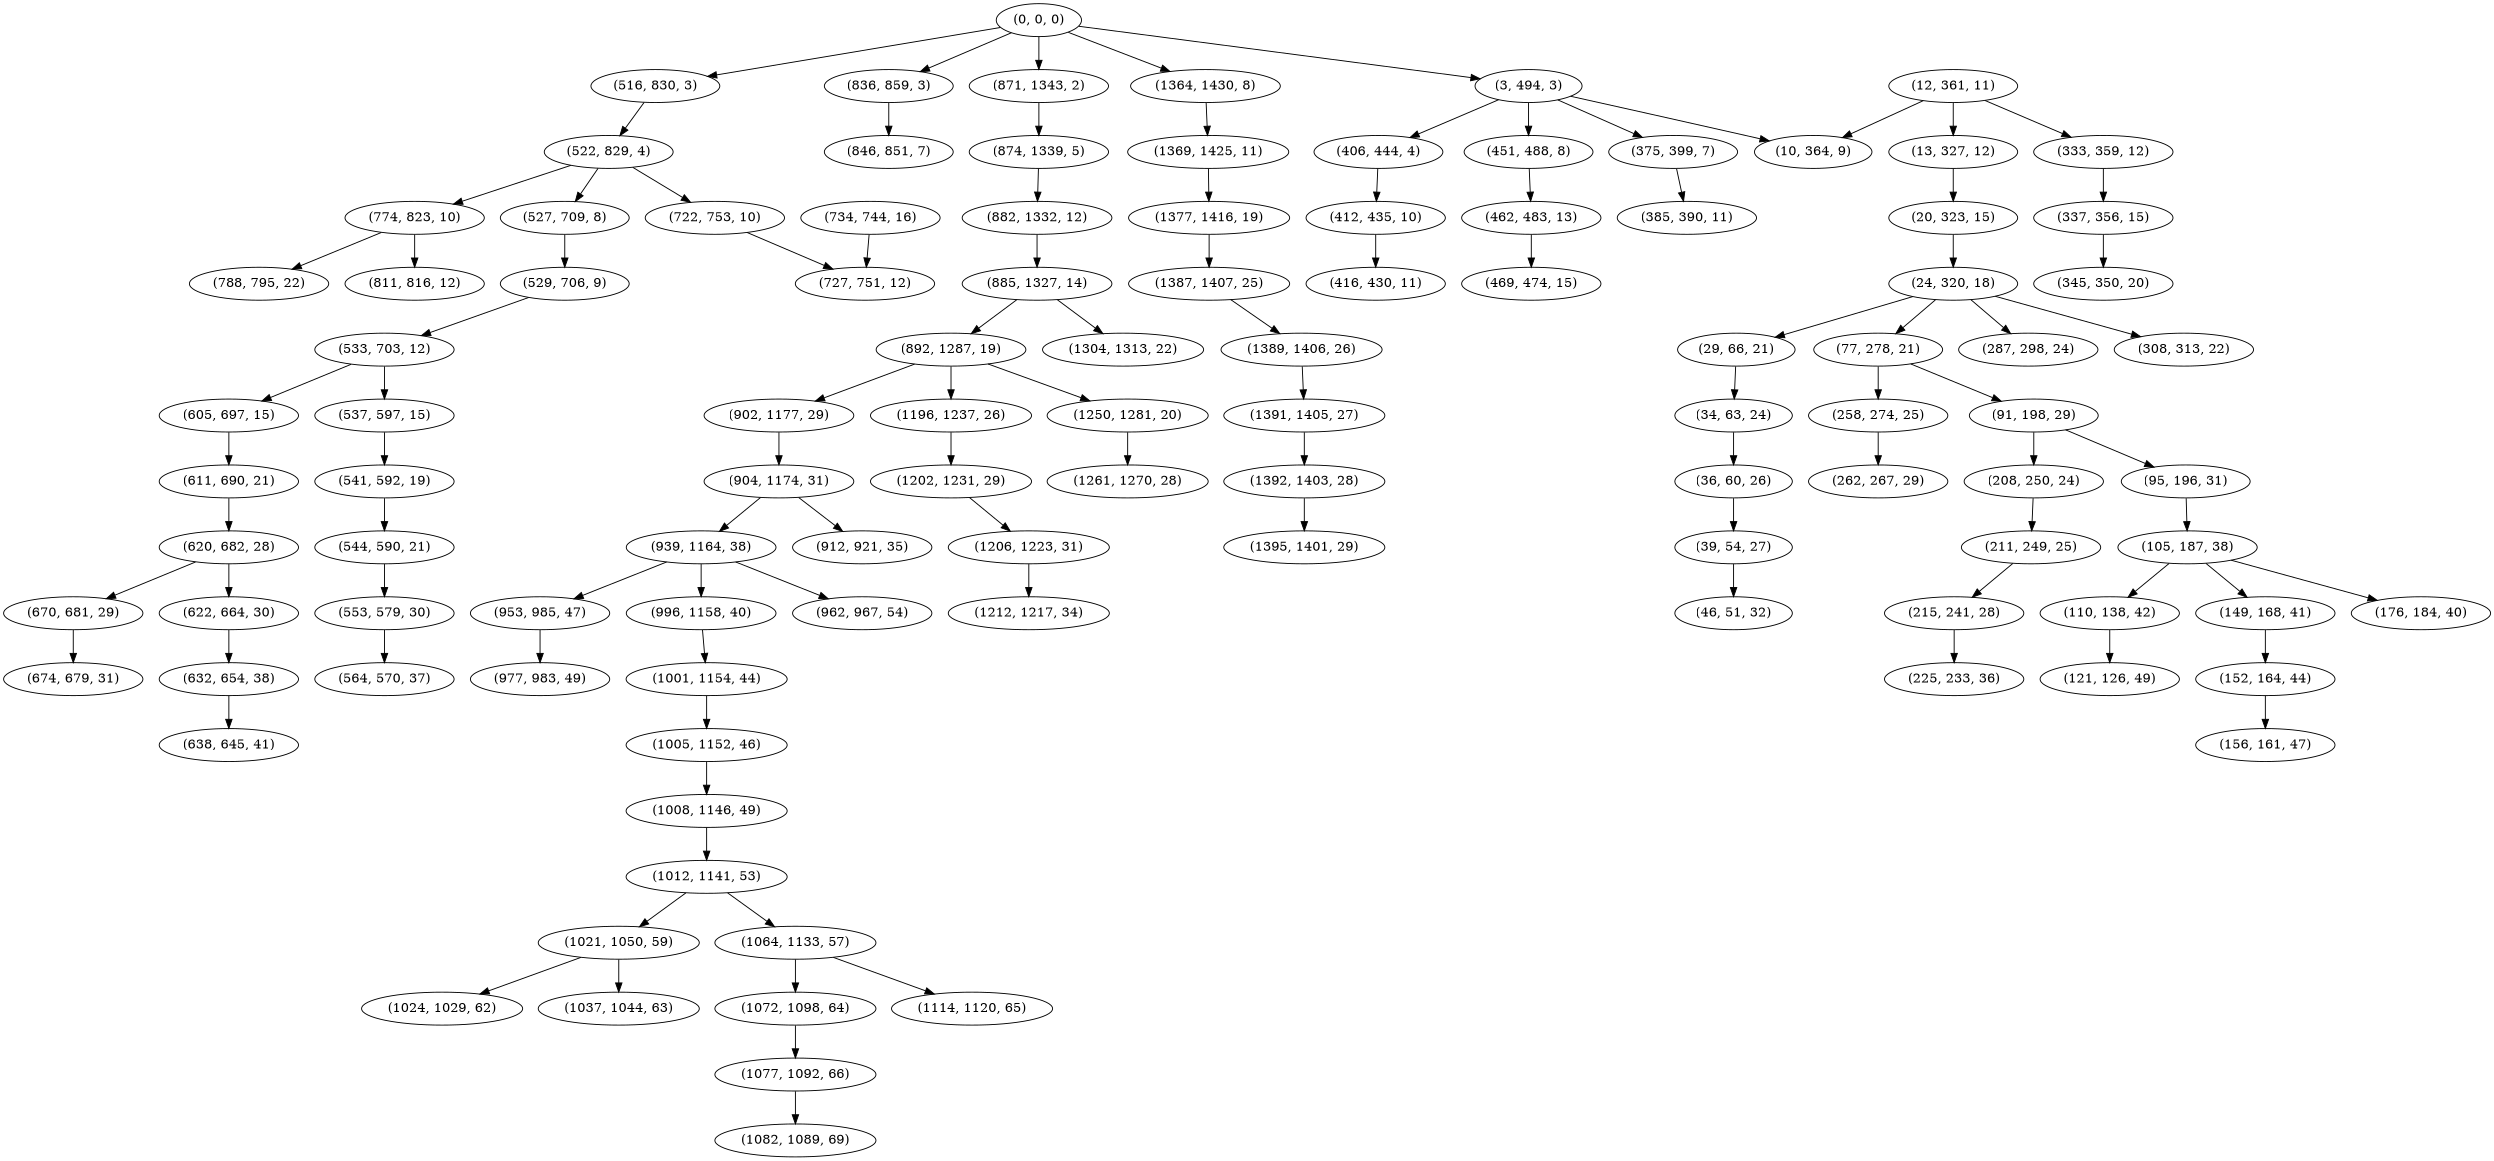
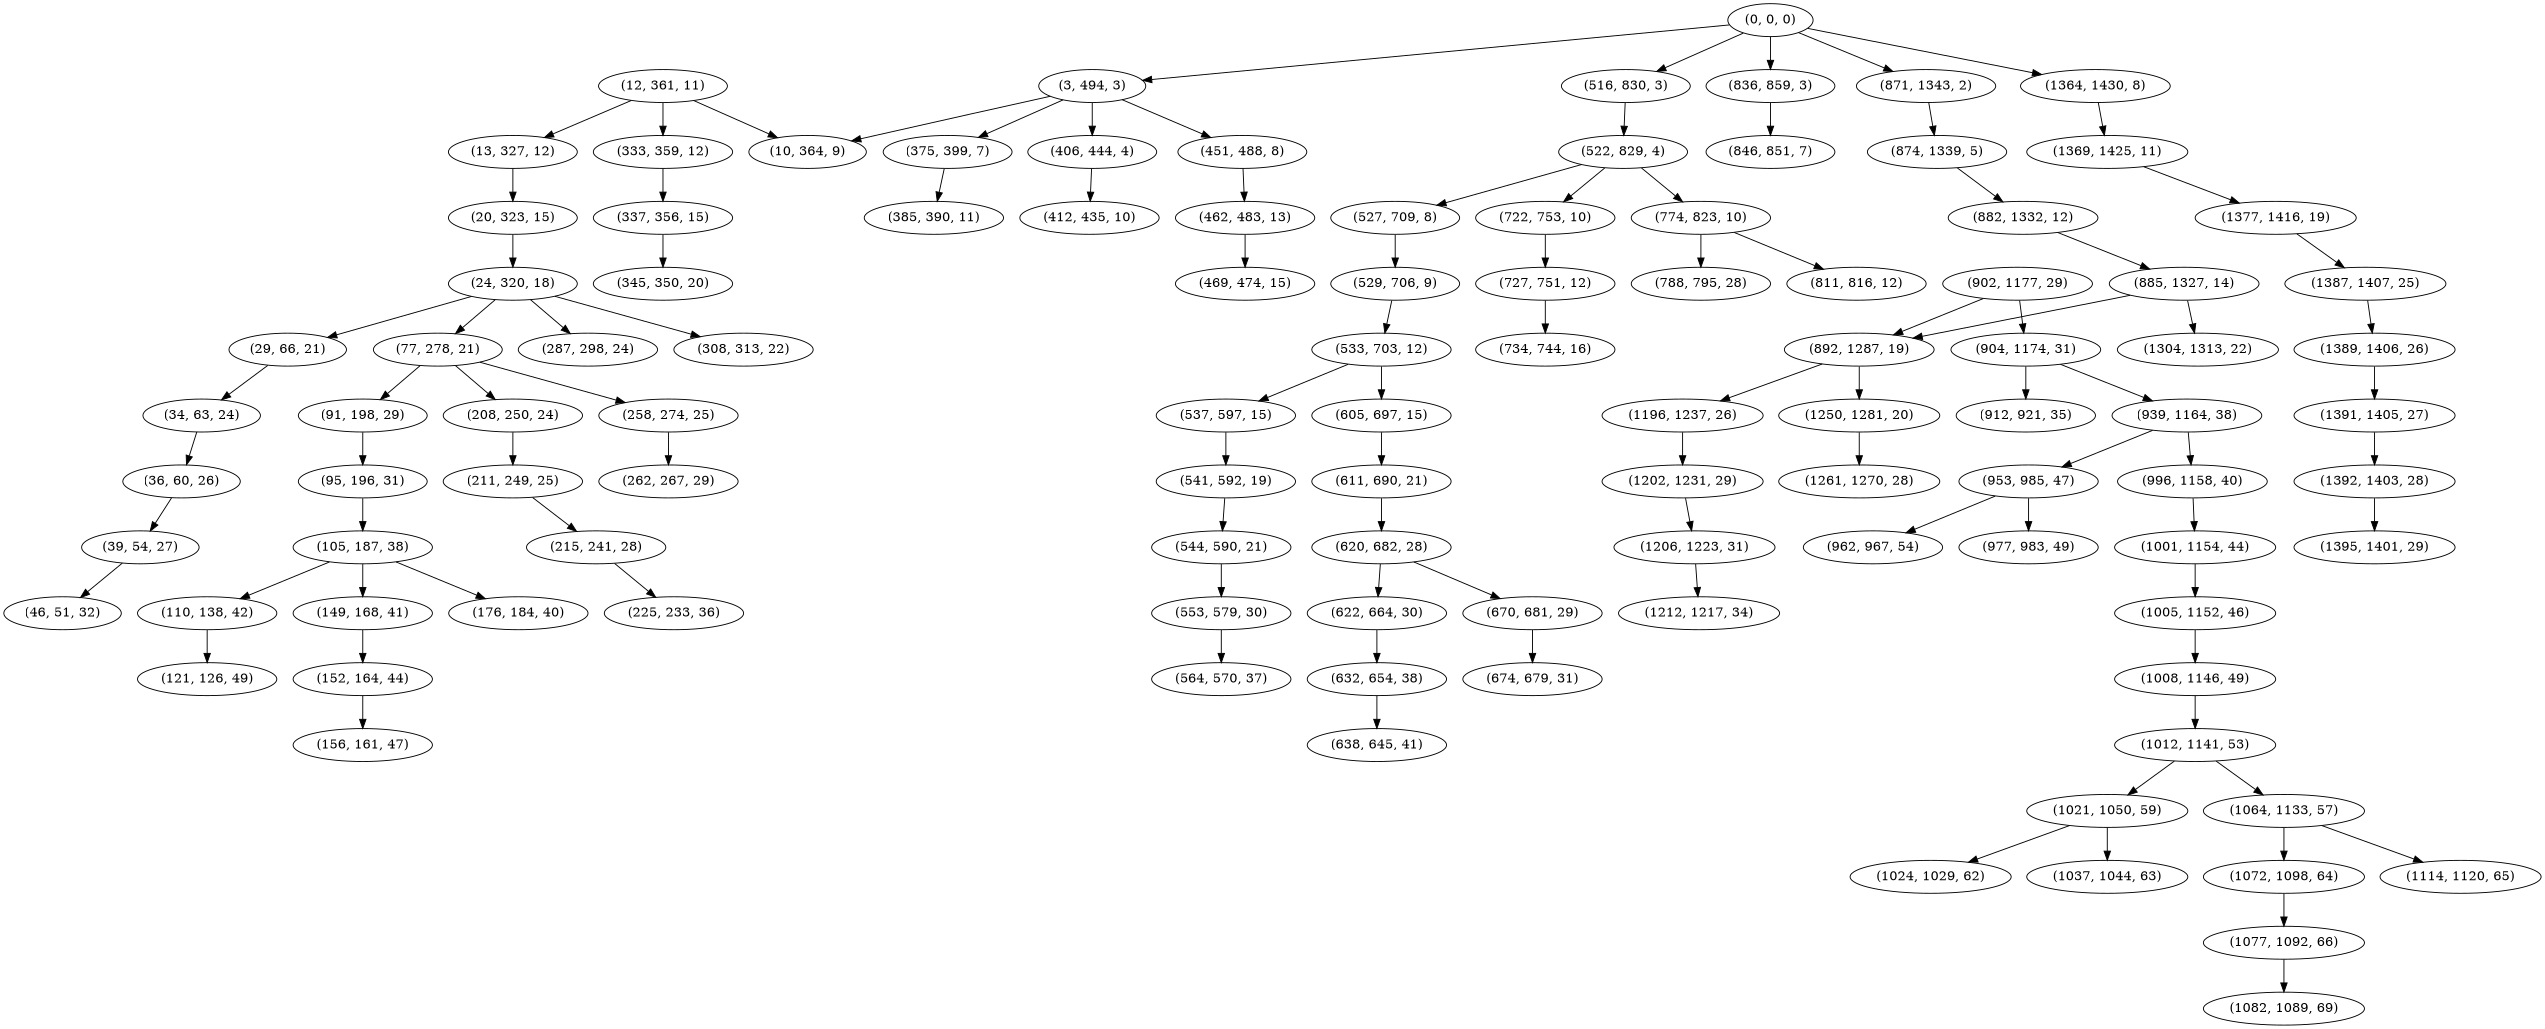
(868, 246) -> (1545, 312)
(259, 284) -> (1701, 284)
(1376, 284) -> none
(869, 381) -> (1943, 315)
(2034, 444) -> (472, 380)
(778, 579) -> (1955, 513)
